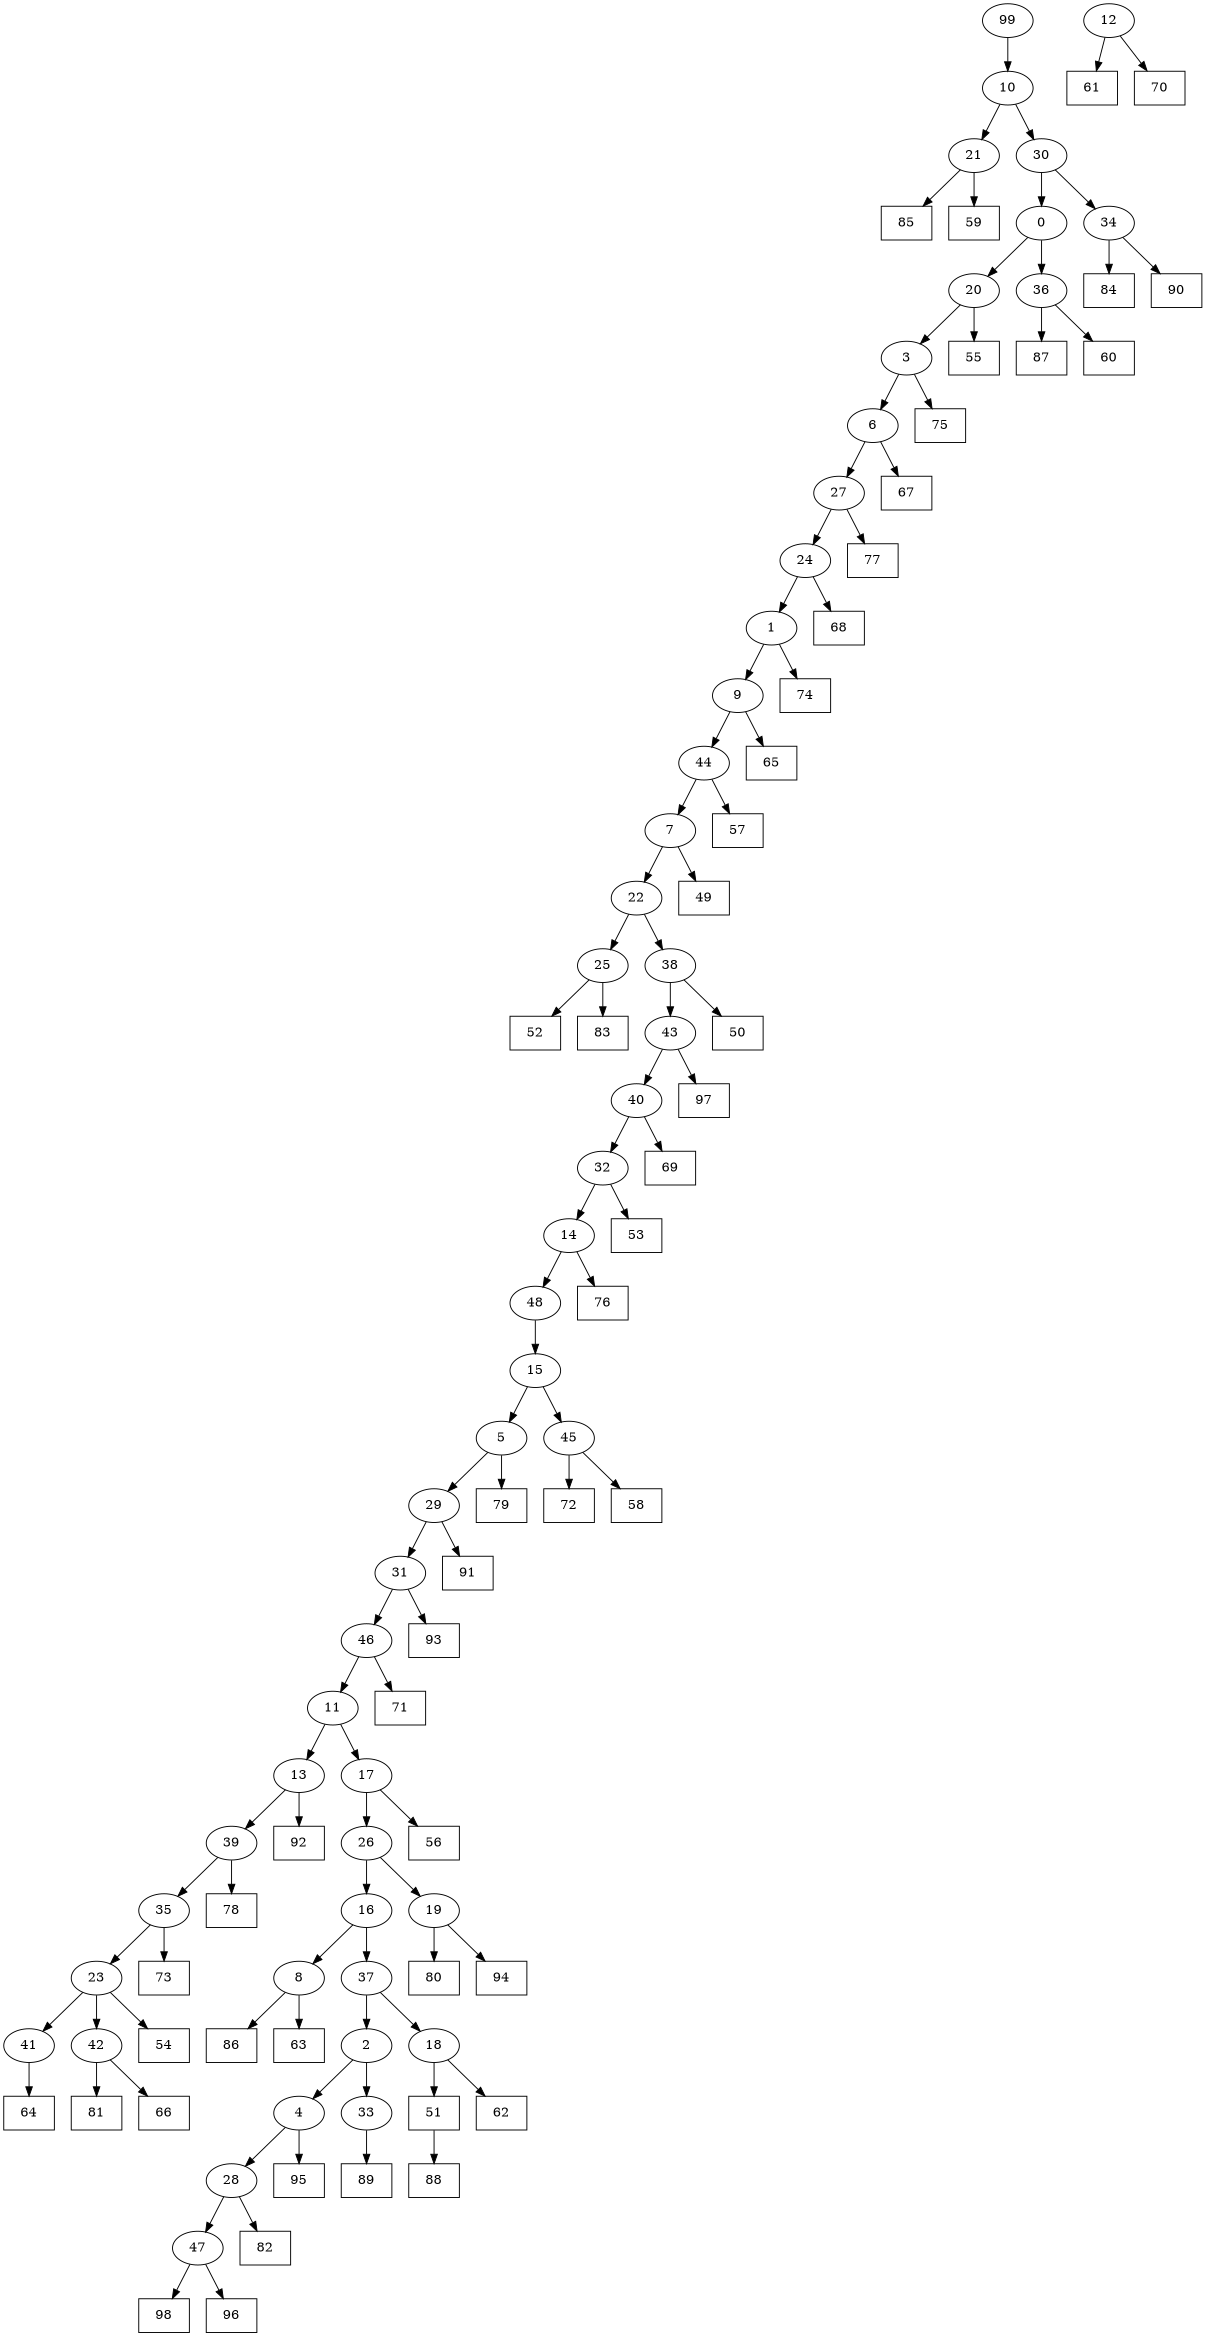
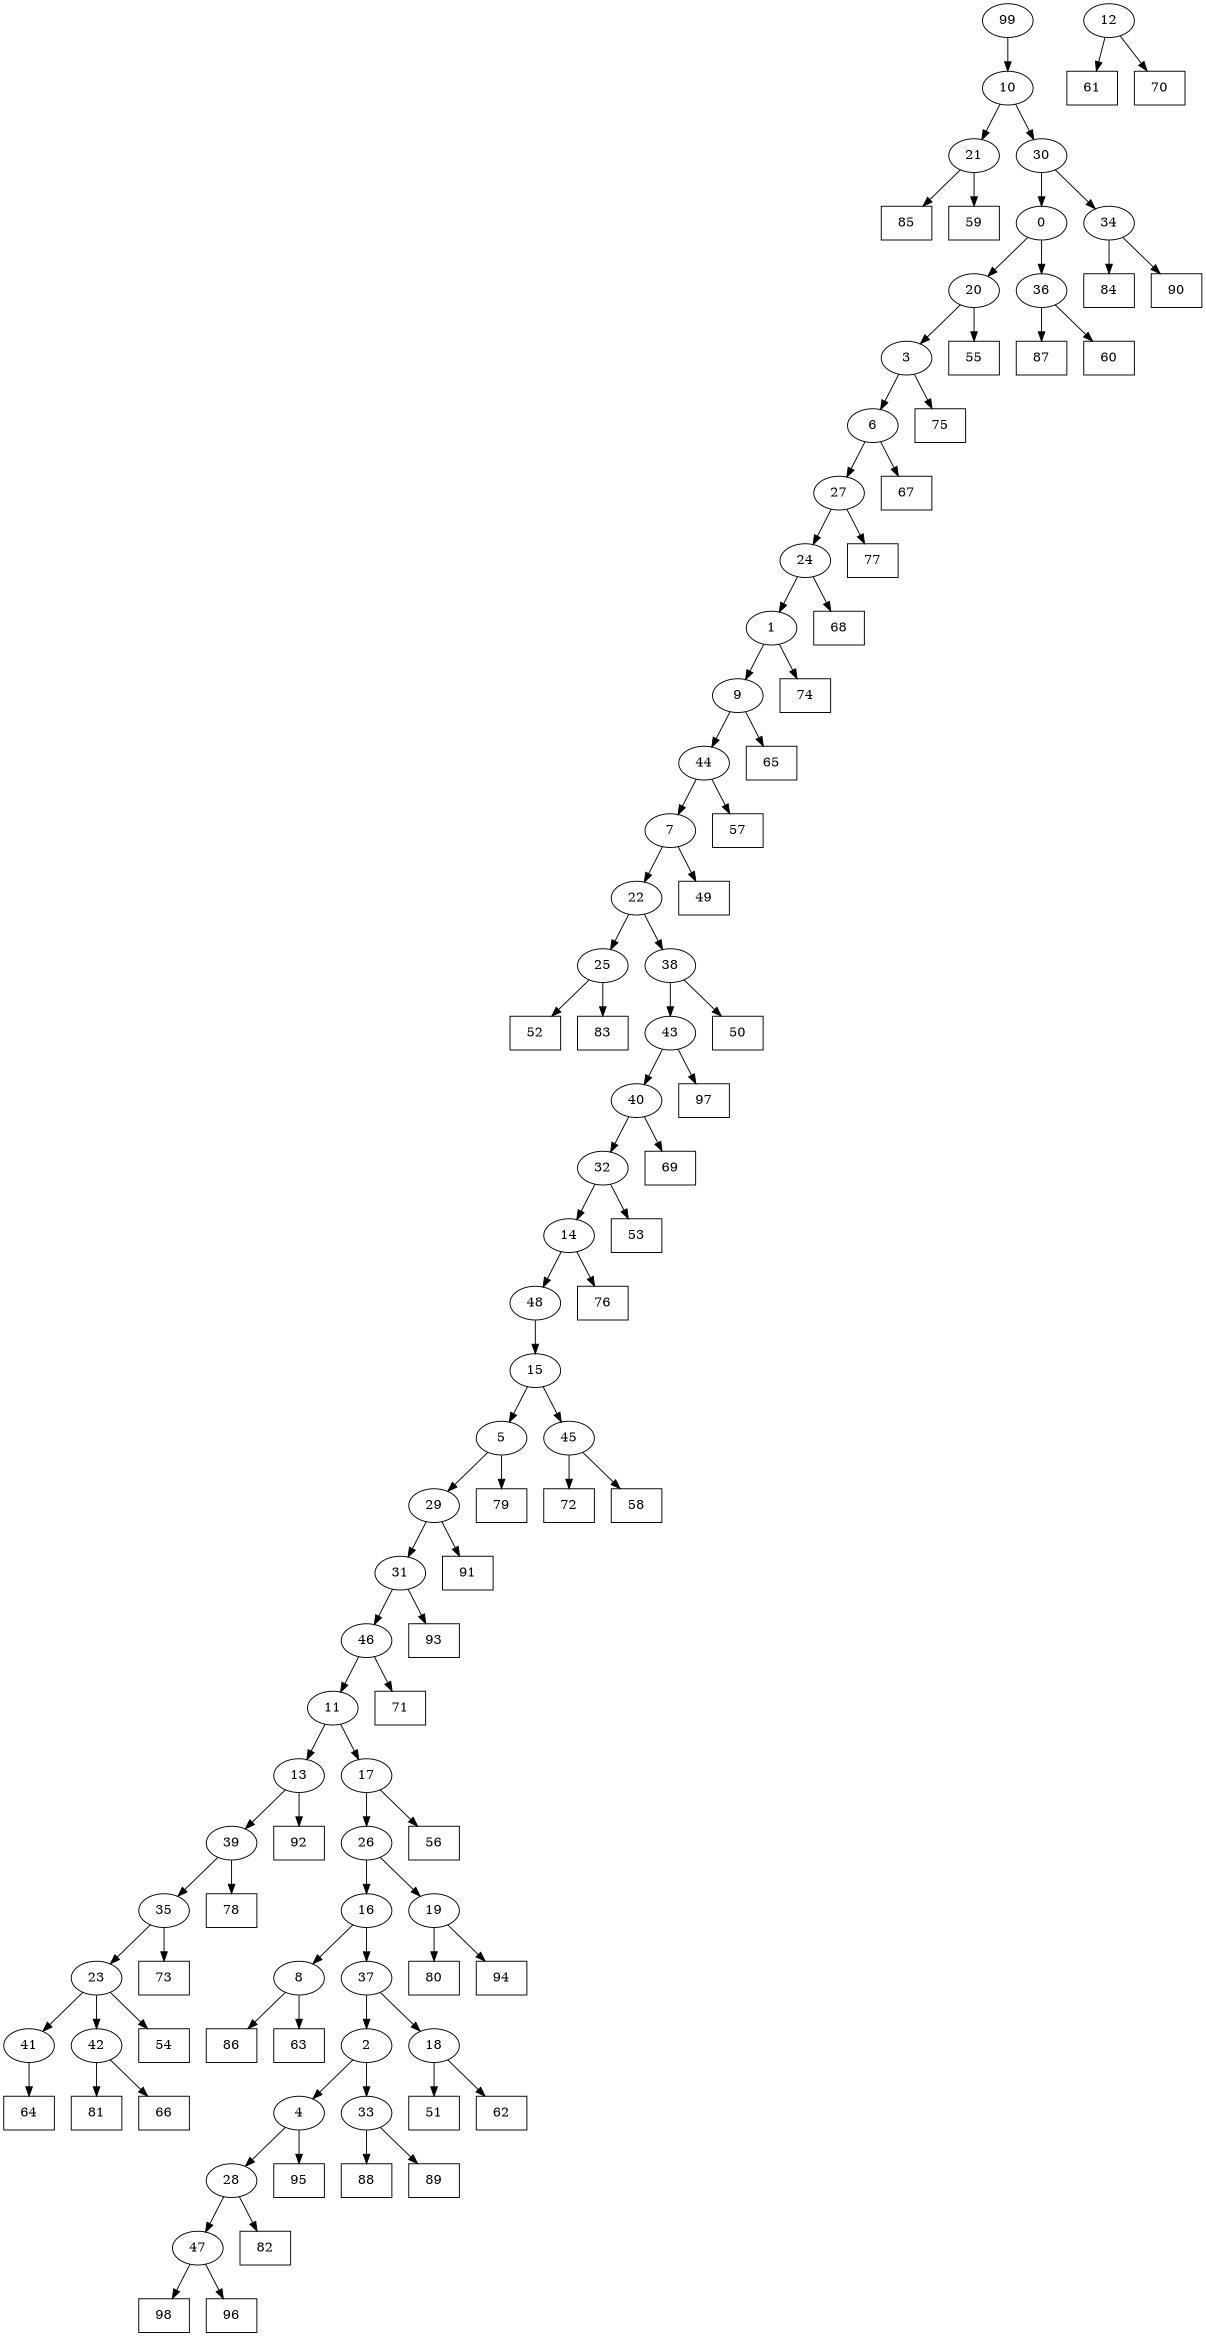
(434, 2142) -> (367, 2142)
